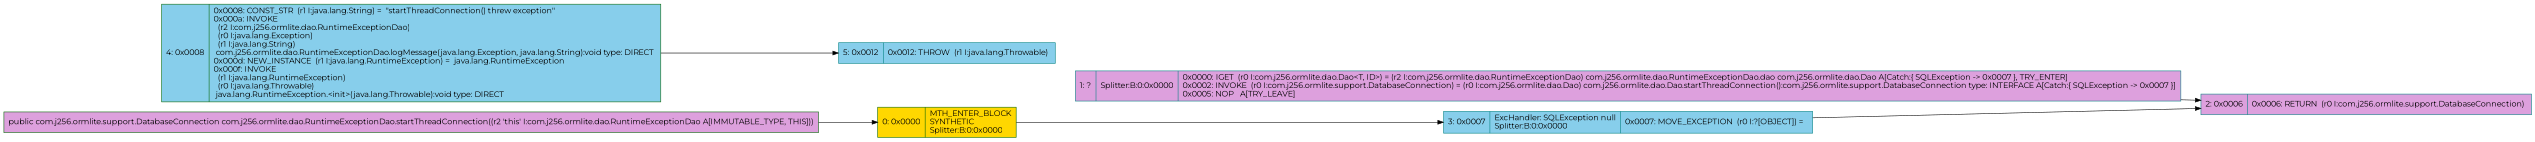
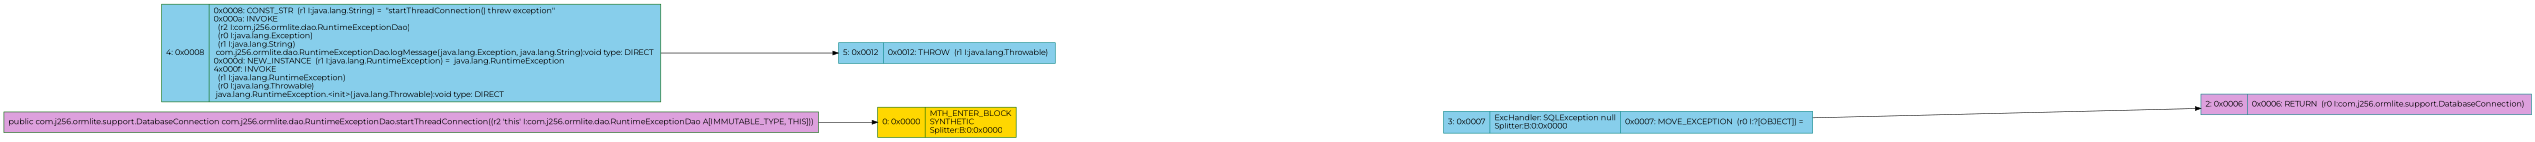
(247, 70) -> (247, 70)
(1628, 86) -> none
(1227, 122) -> none
